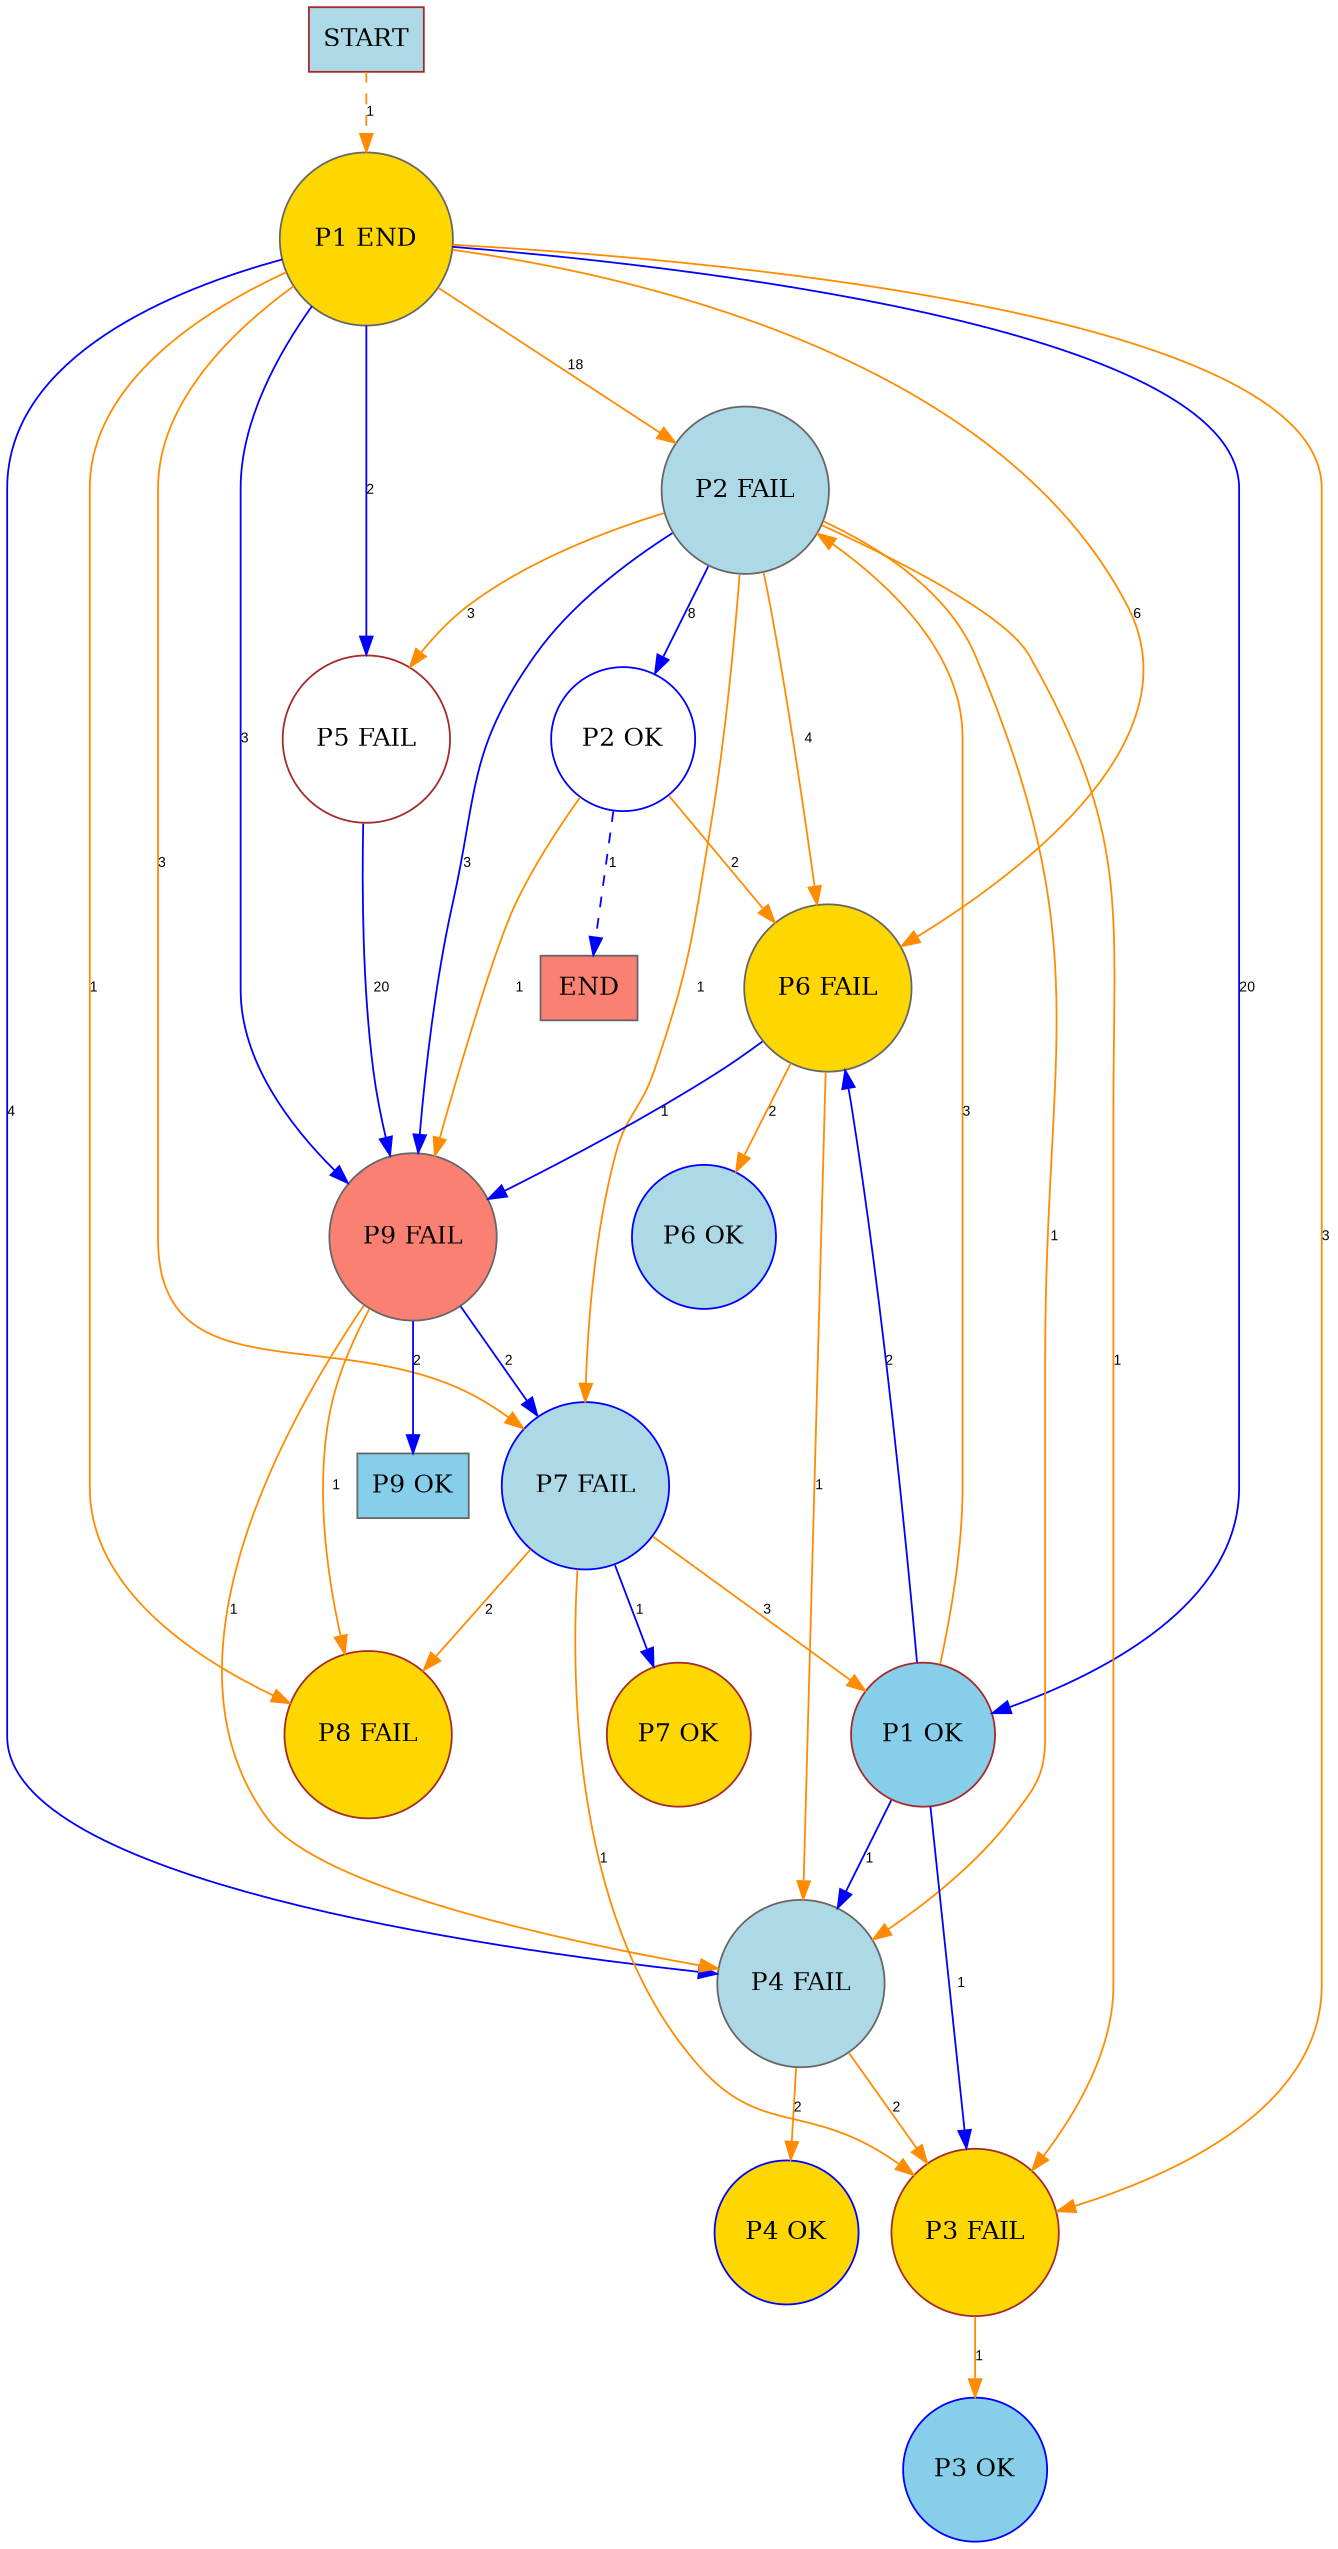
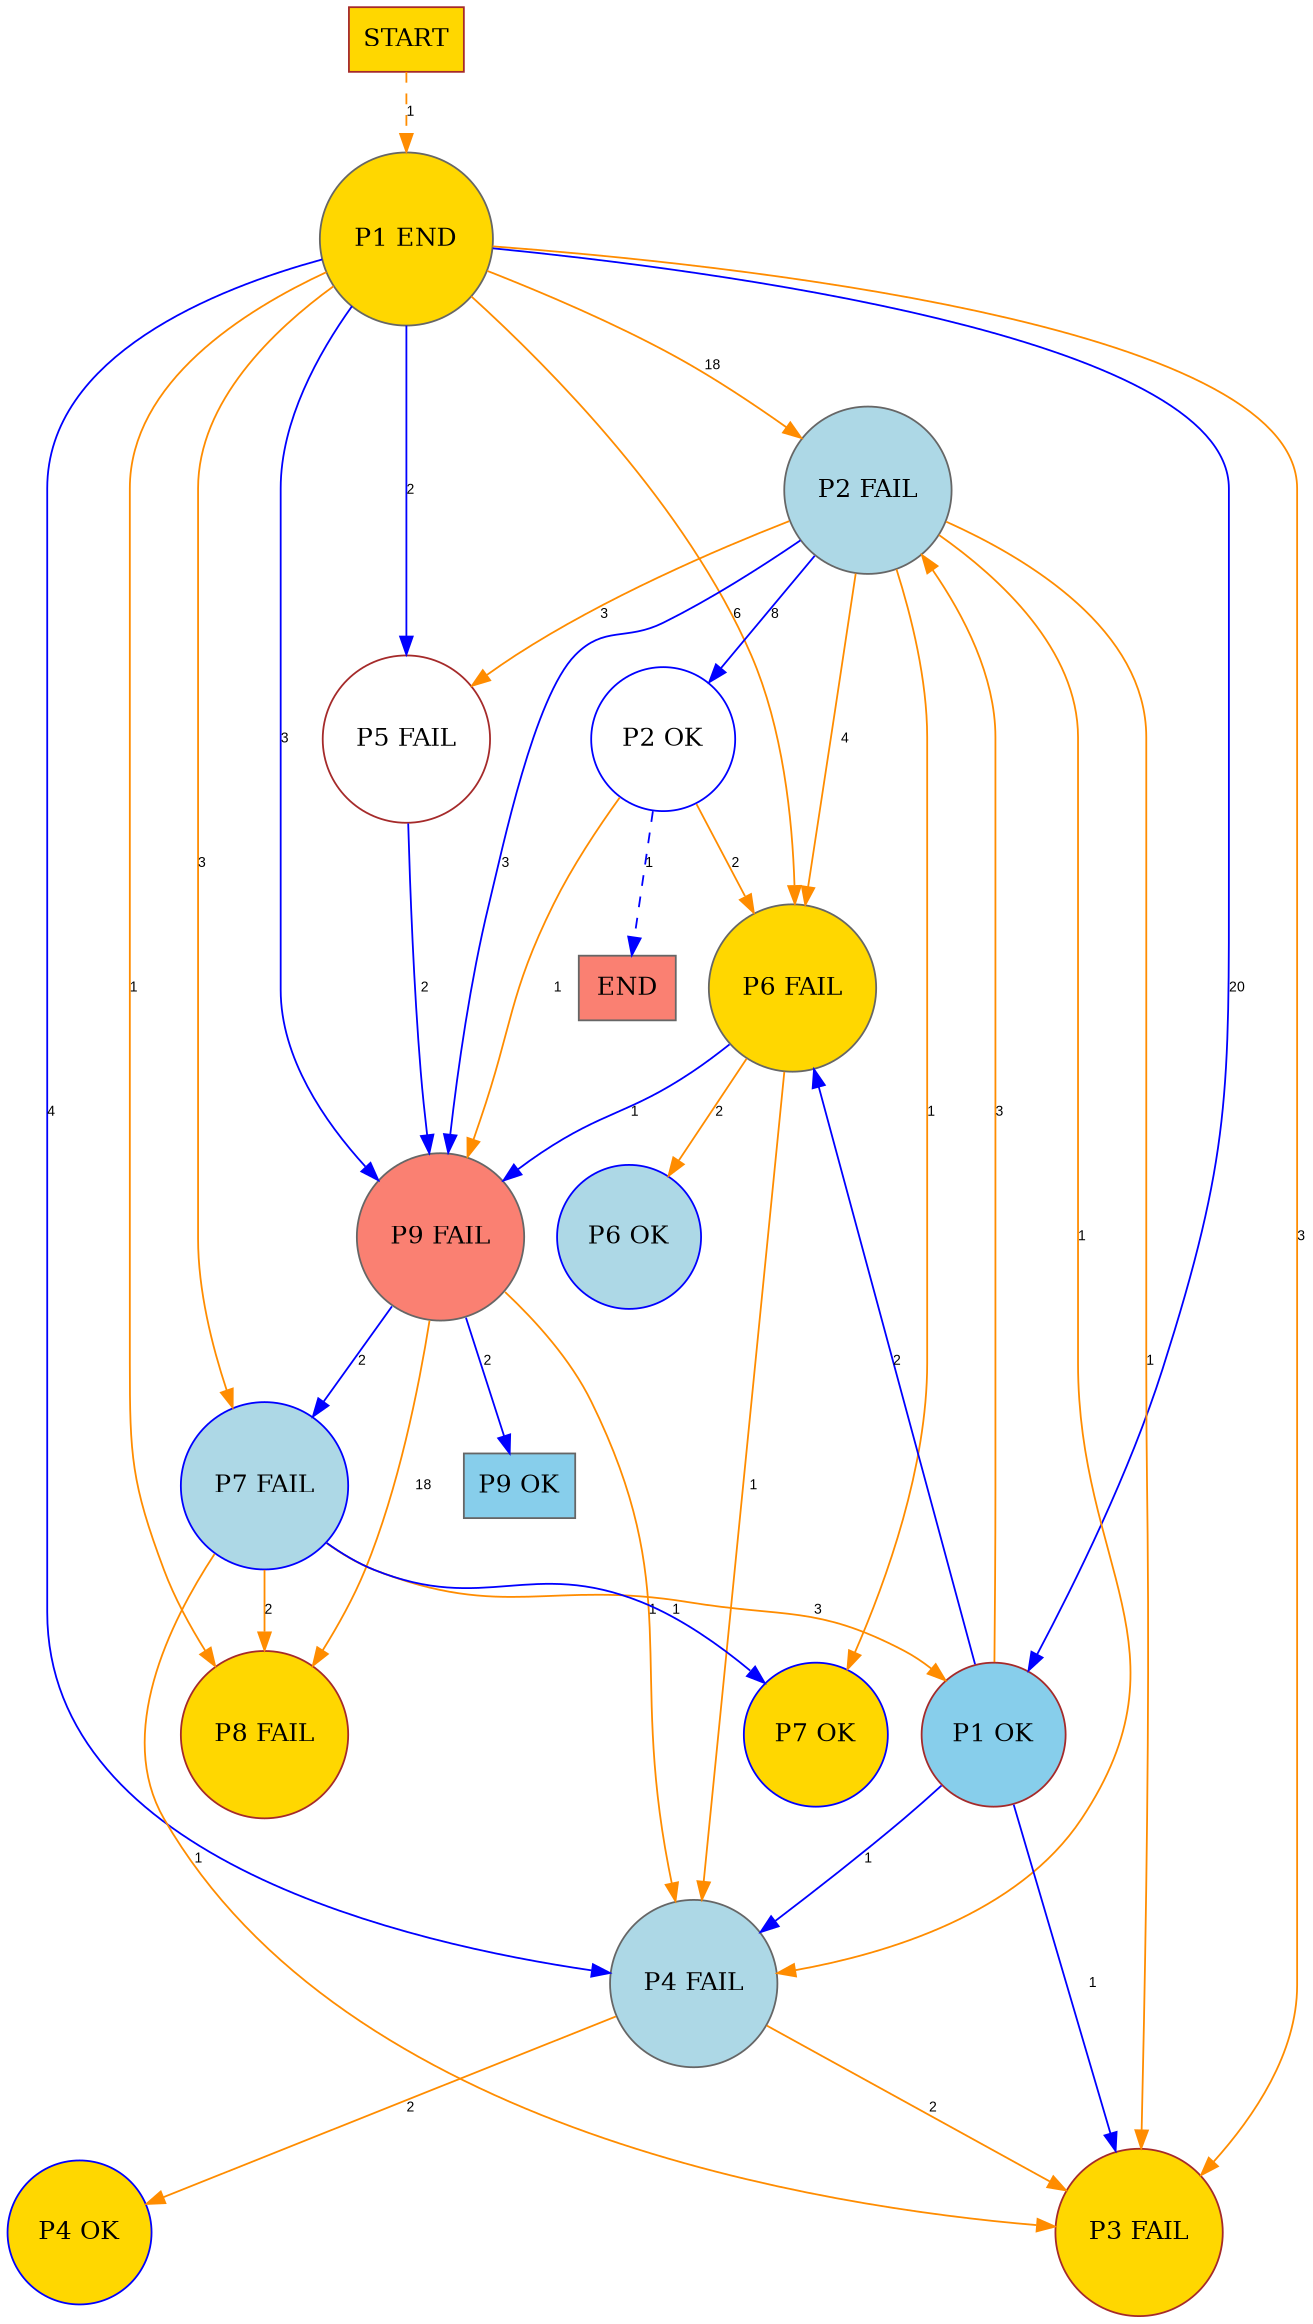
(366, 40) -> (406, 40)
(681, 984) -> (927, 1115)
(383, 988) -> (425, 988)
(337, 1486) -> (424, 1486)
(679, 1735) -> (816, 1735)
(975, 2470) -> none
